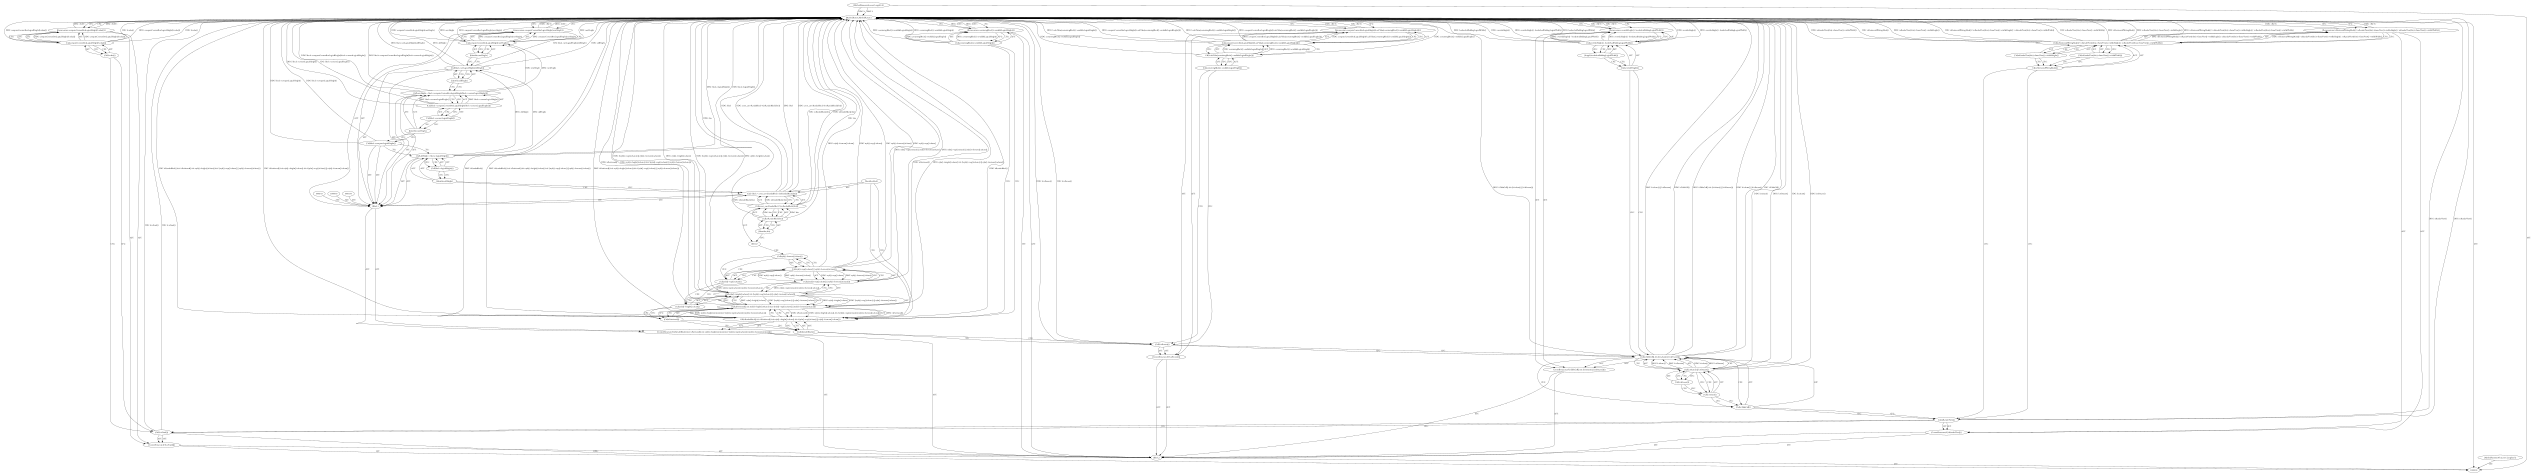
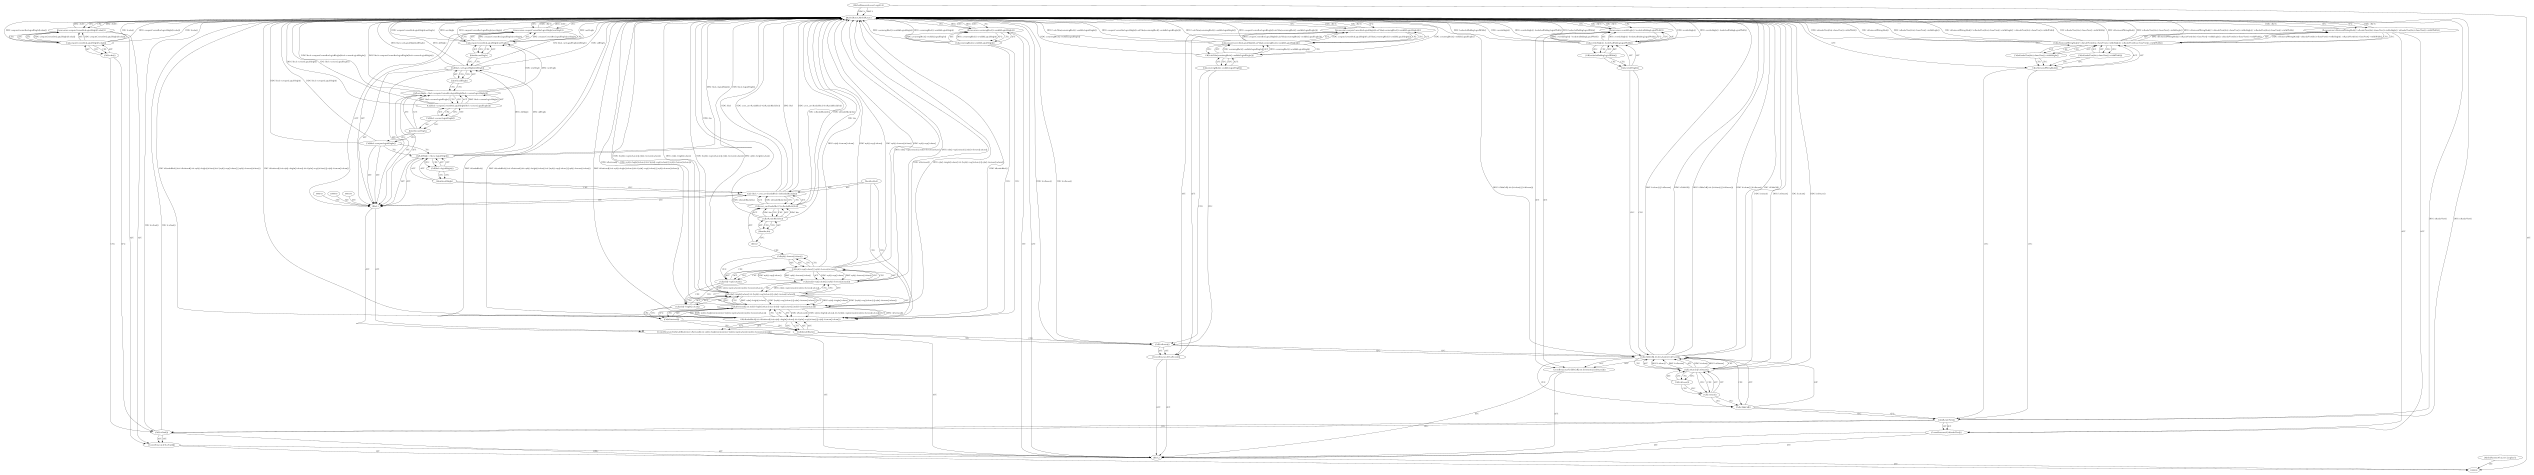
(1896, 19) -> (1456, 19)
(1601, 55) -> (1601, 55)
(743, 220) -> (748, 223)
